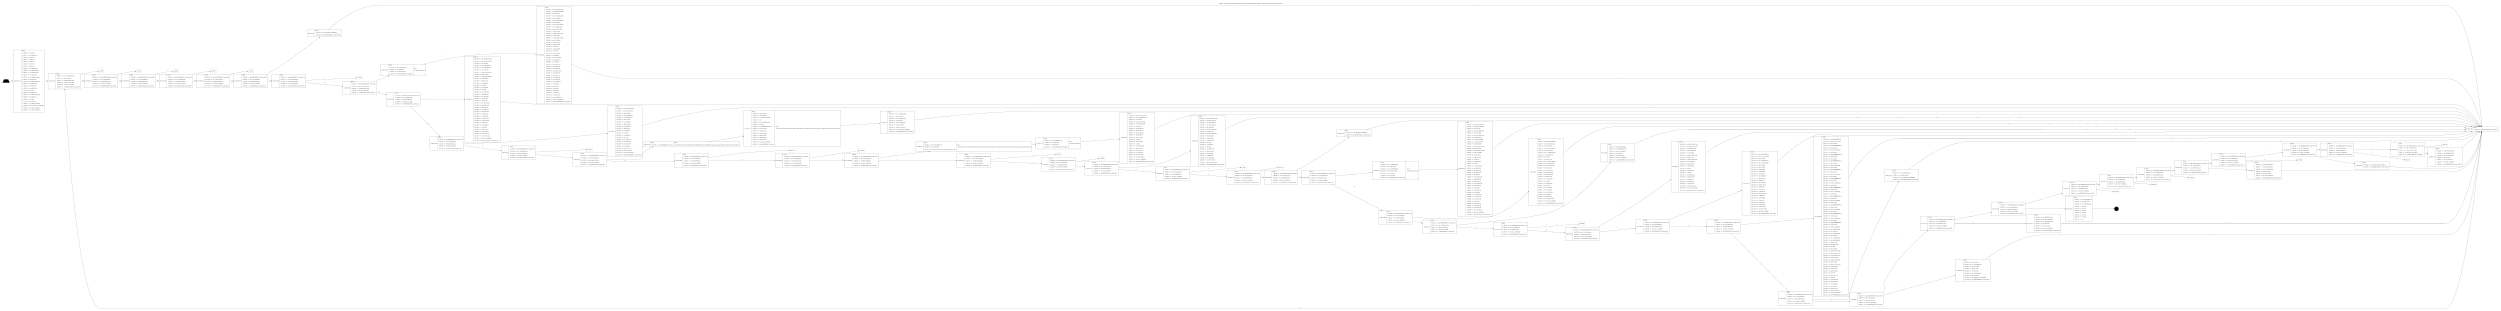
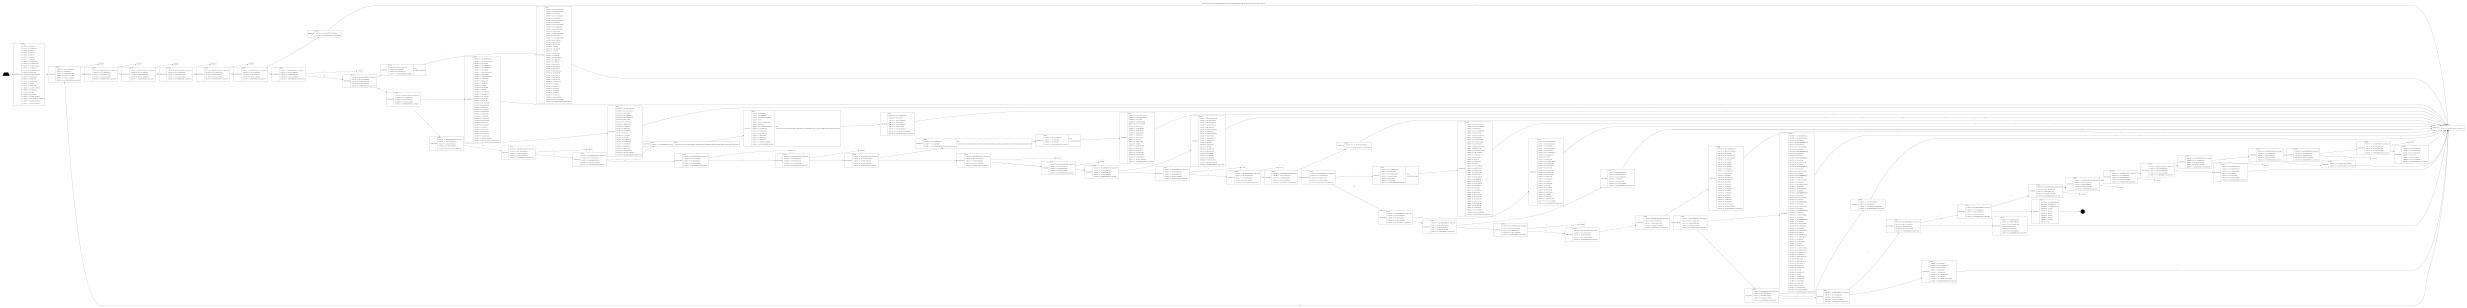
(1688, 167) -> none
